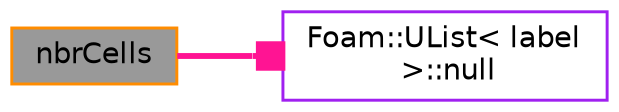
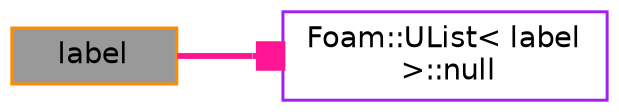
(94, 56) -> (94, 56)
